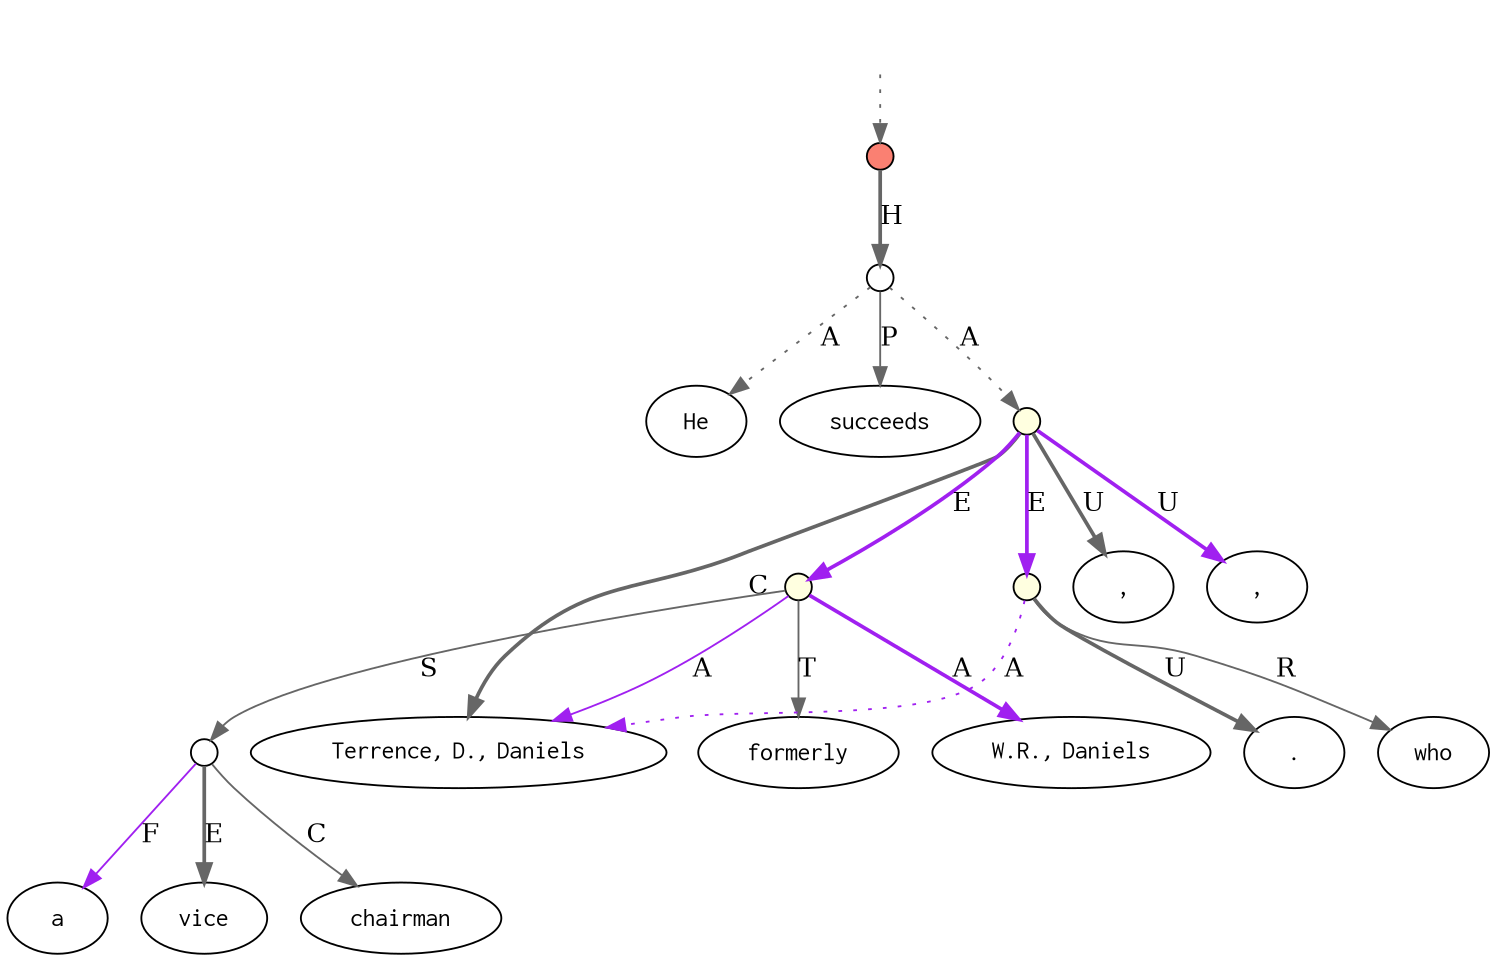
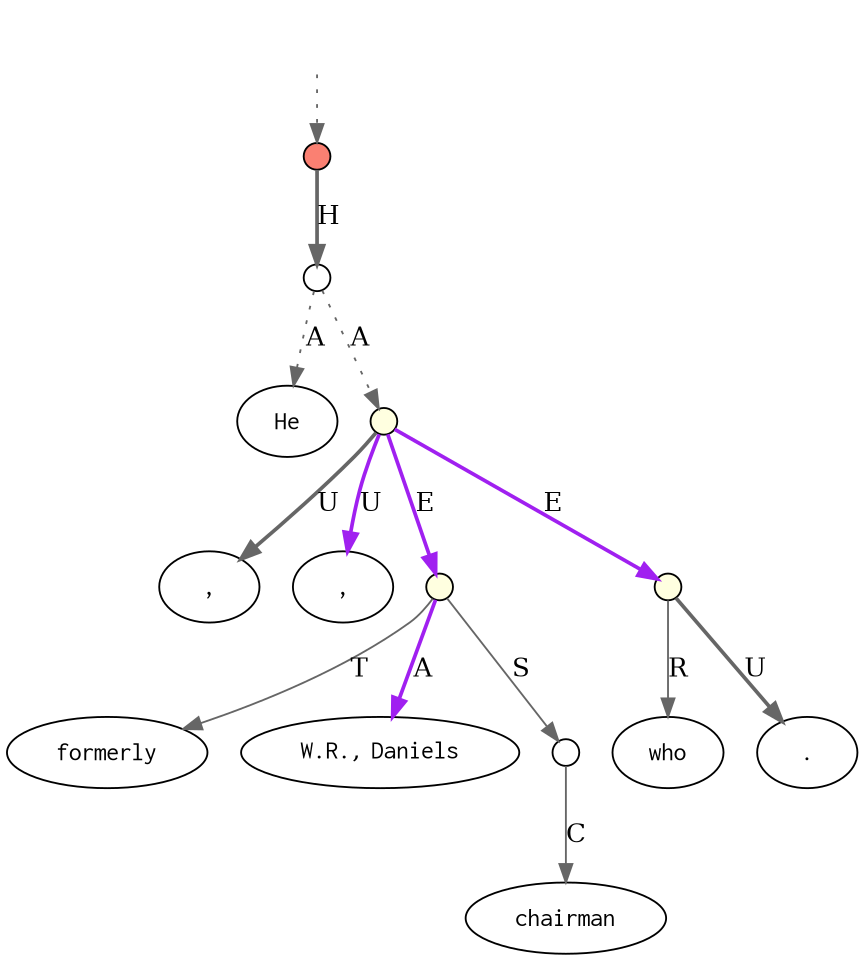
(880, 421) -> none
(459, 753) -> none
(58, 918) -> none
(204, 918) -> none
